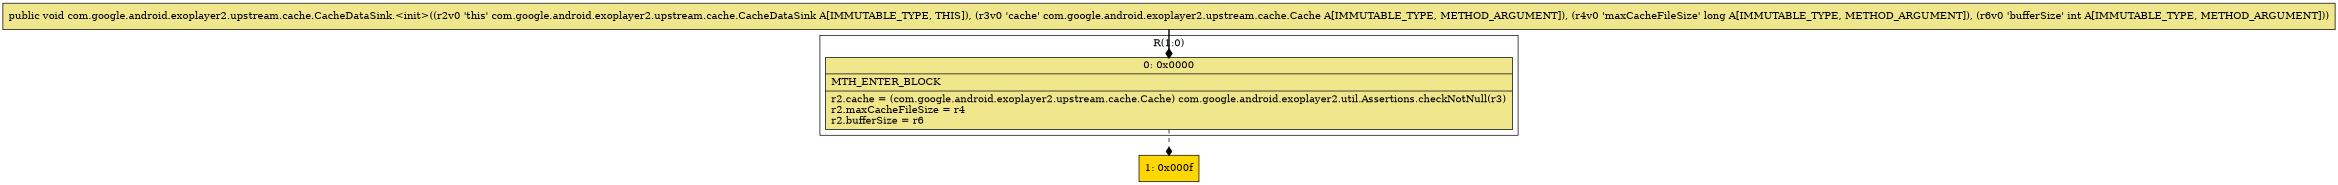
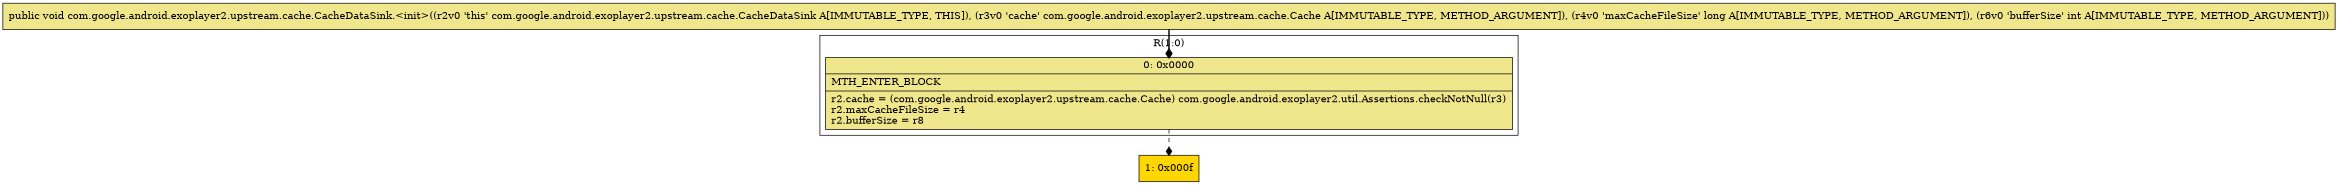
(878, 121) -> (878, 121)
